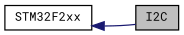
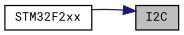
(120, 26) -> (108, 10)
